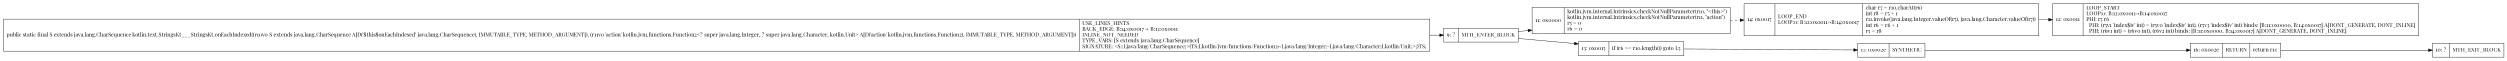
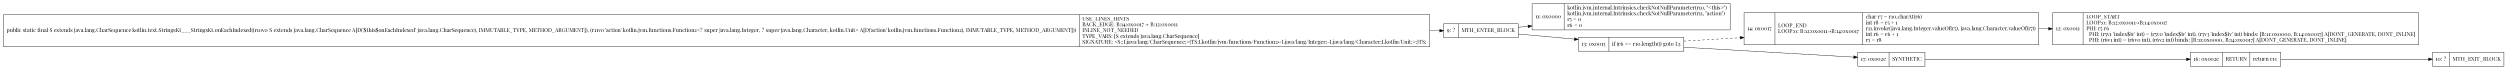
(1735, 20) -> (1712, 39)
